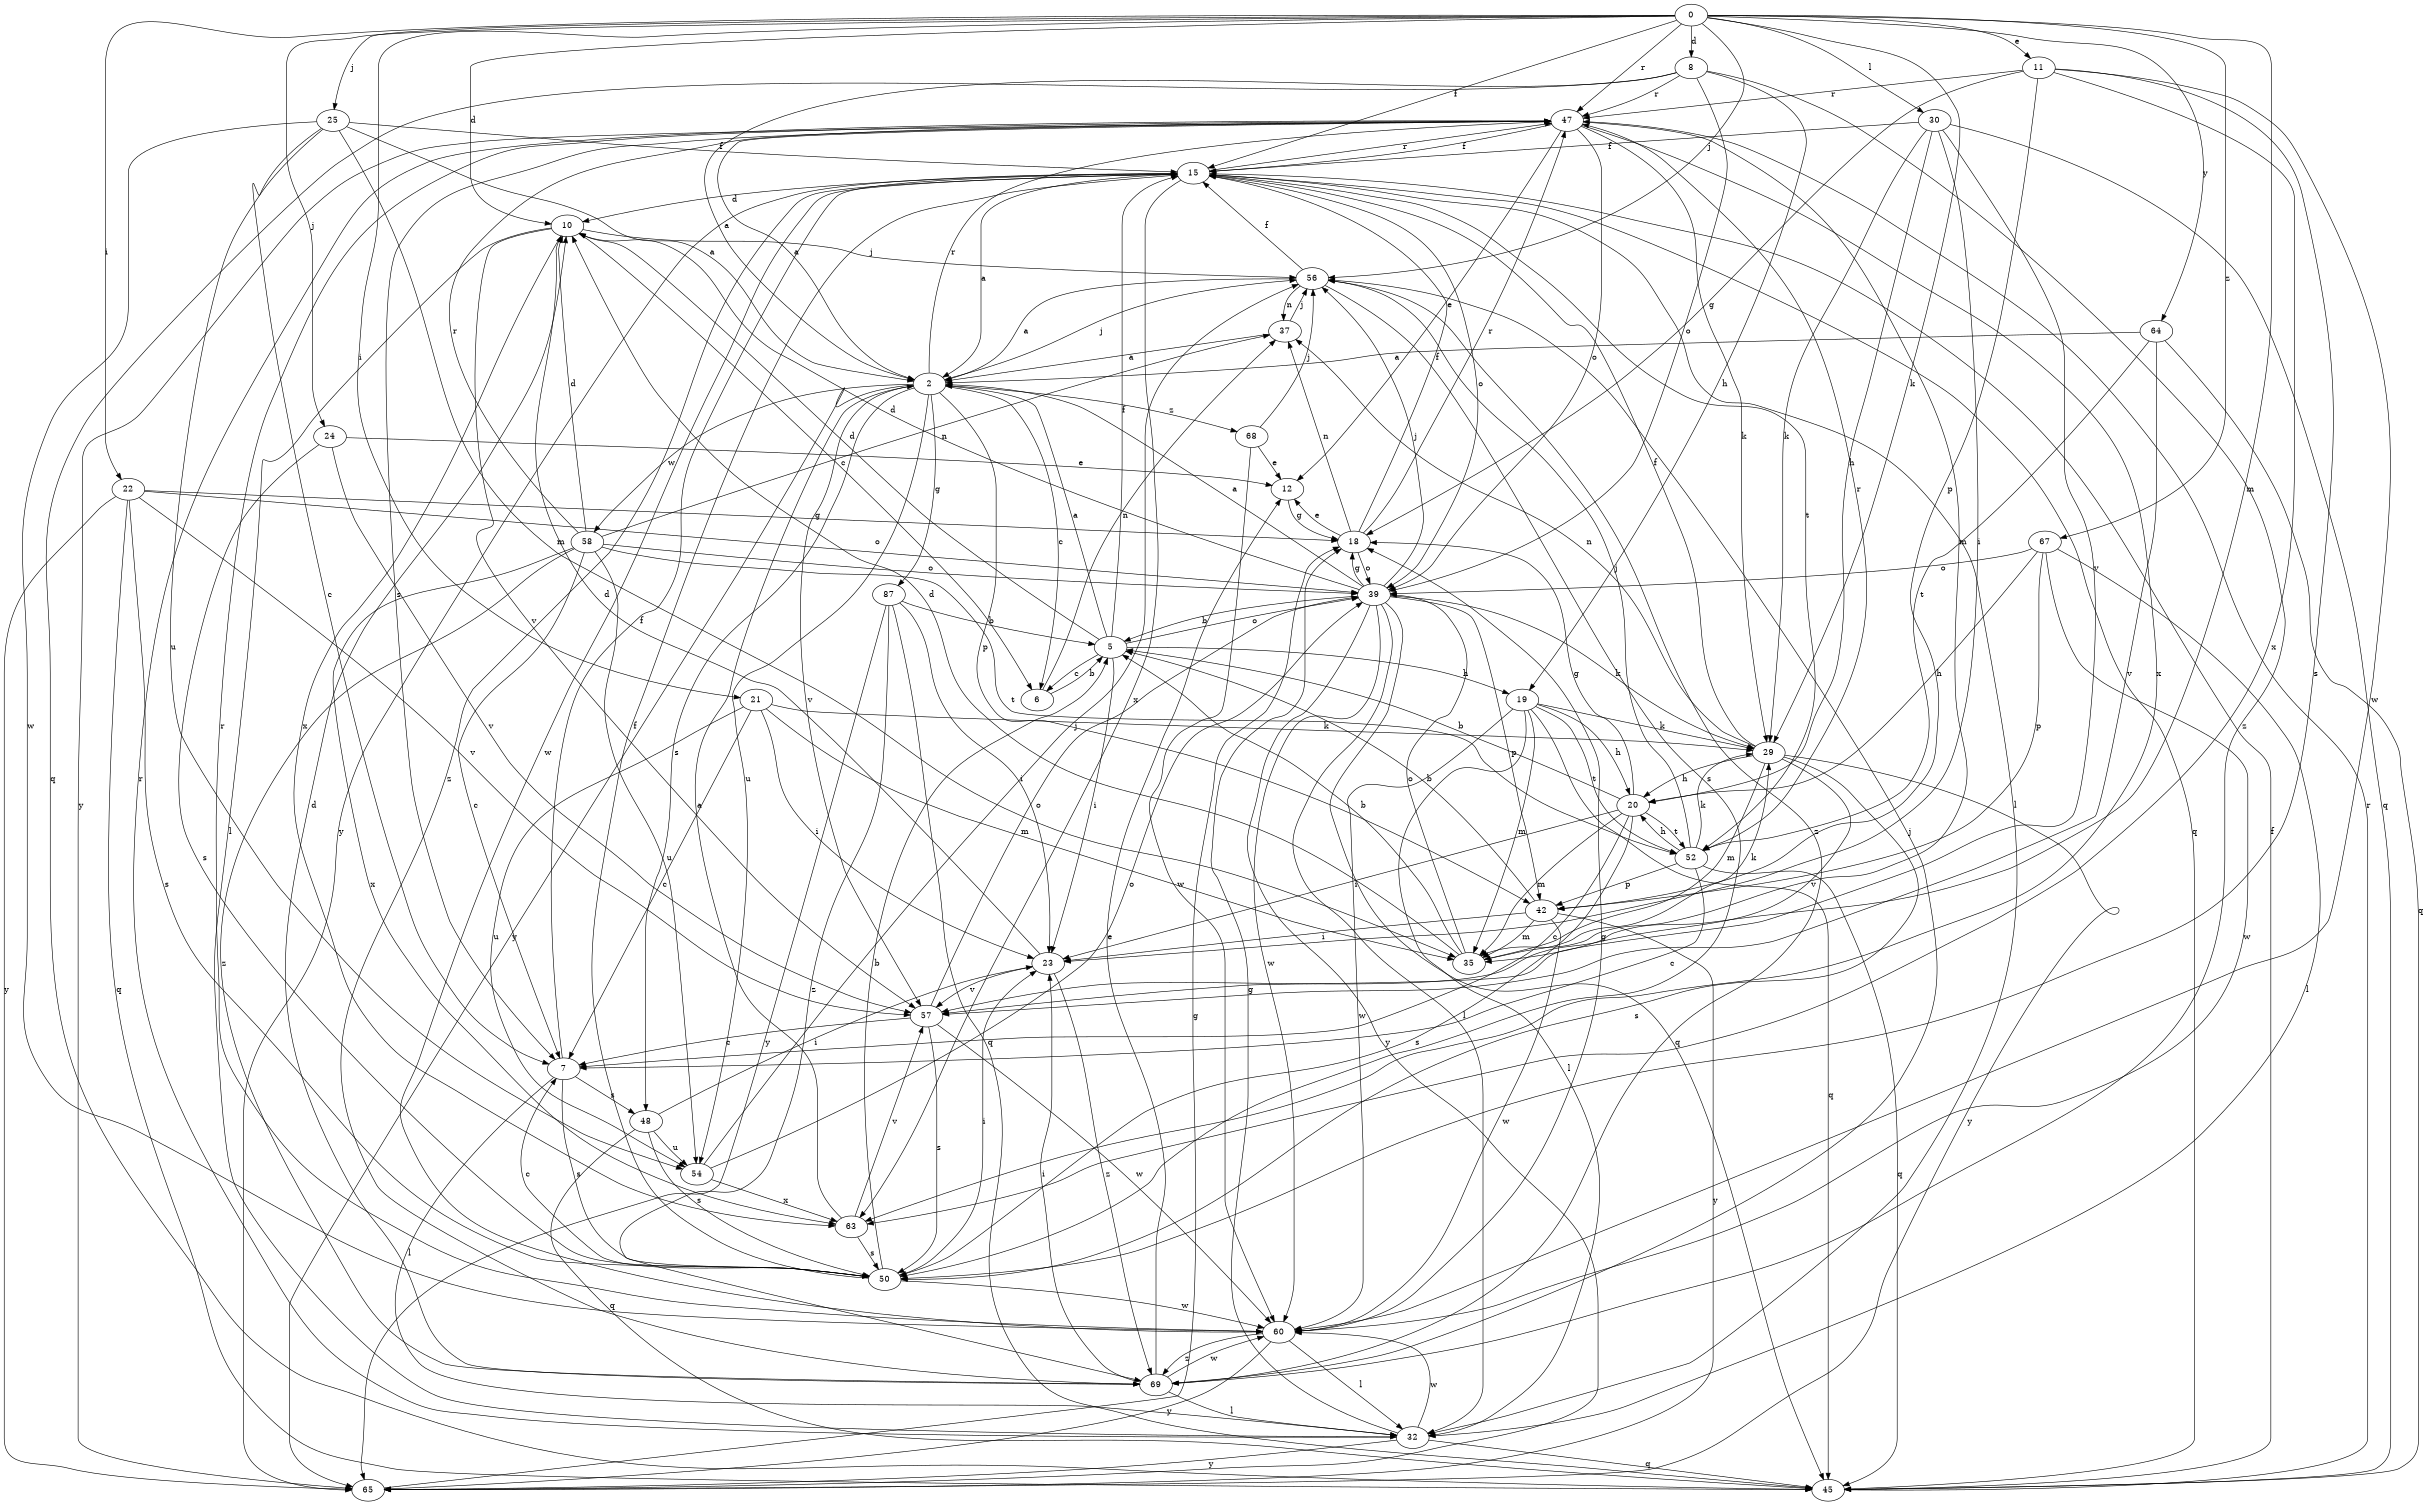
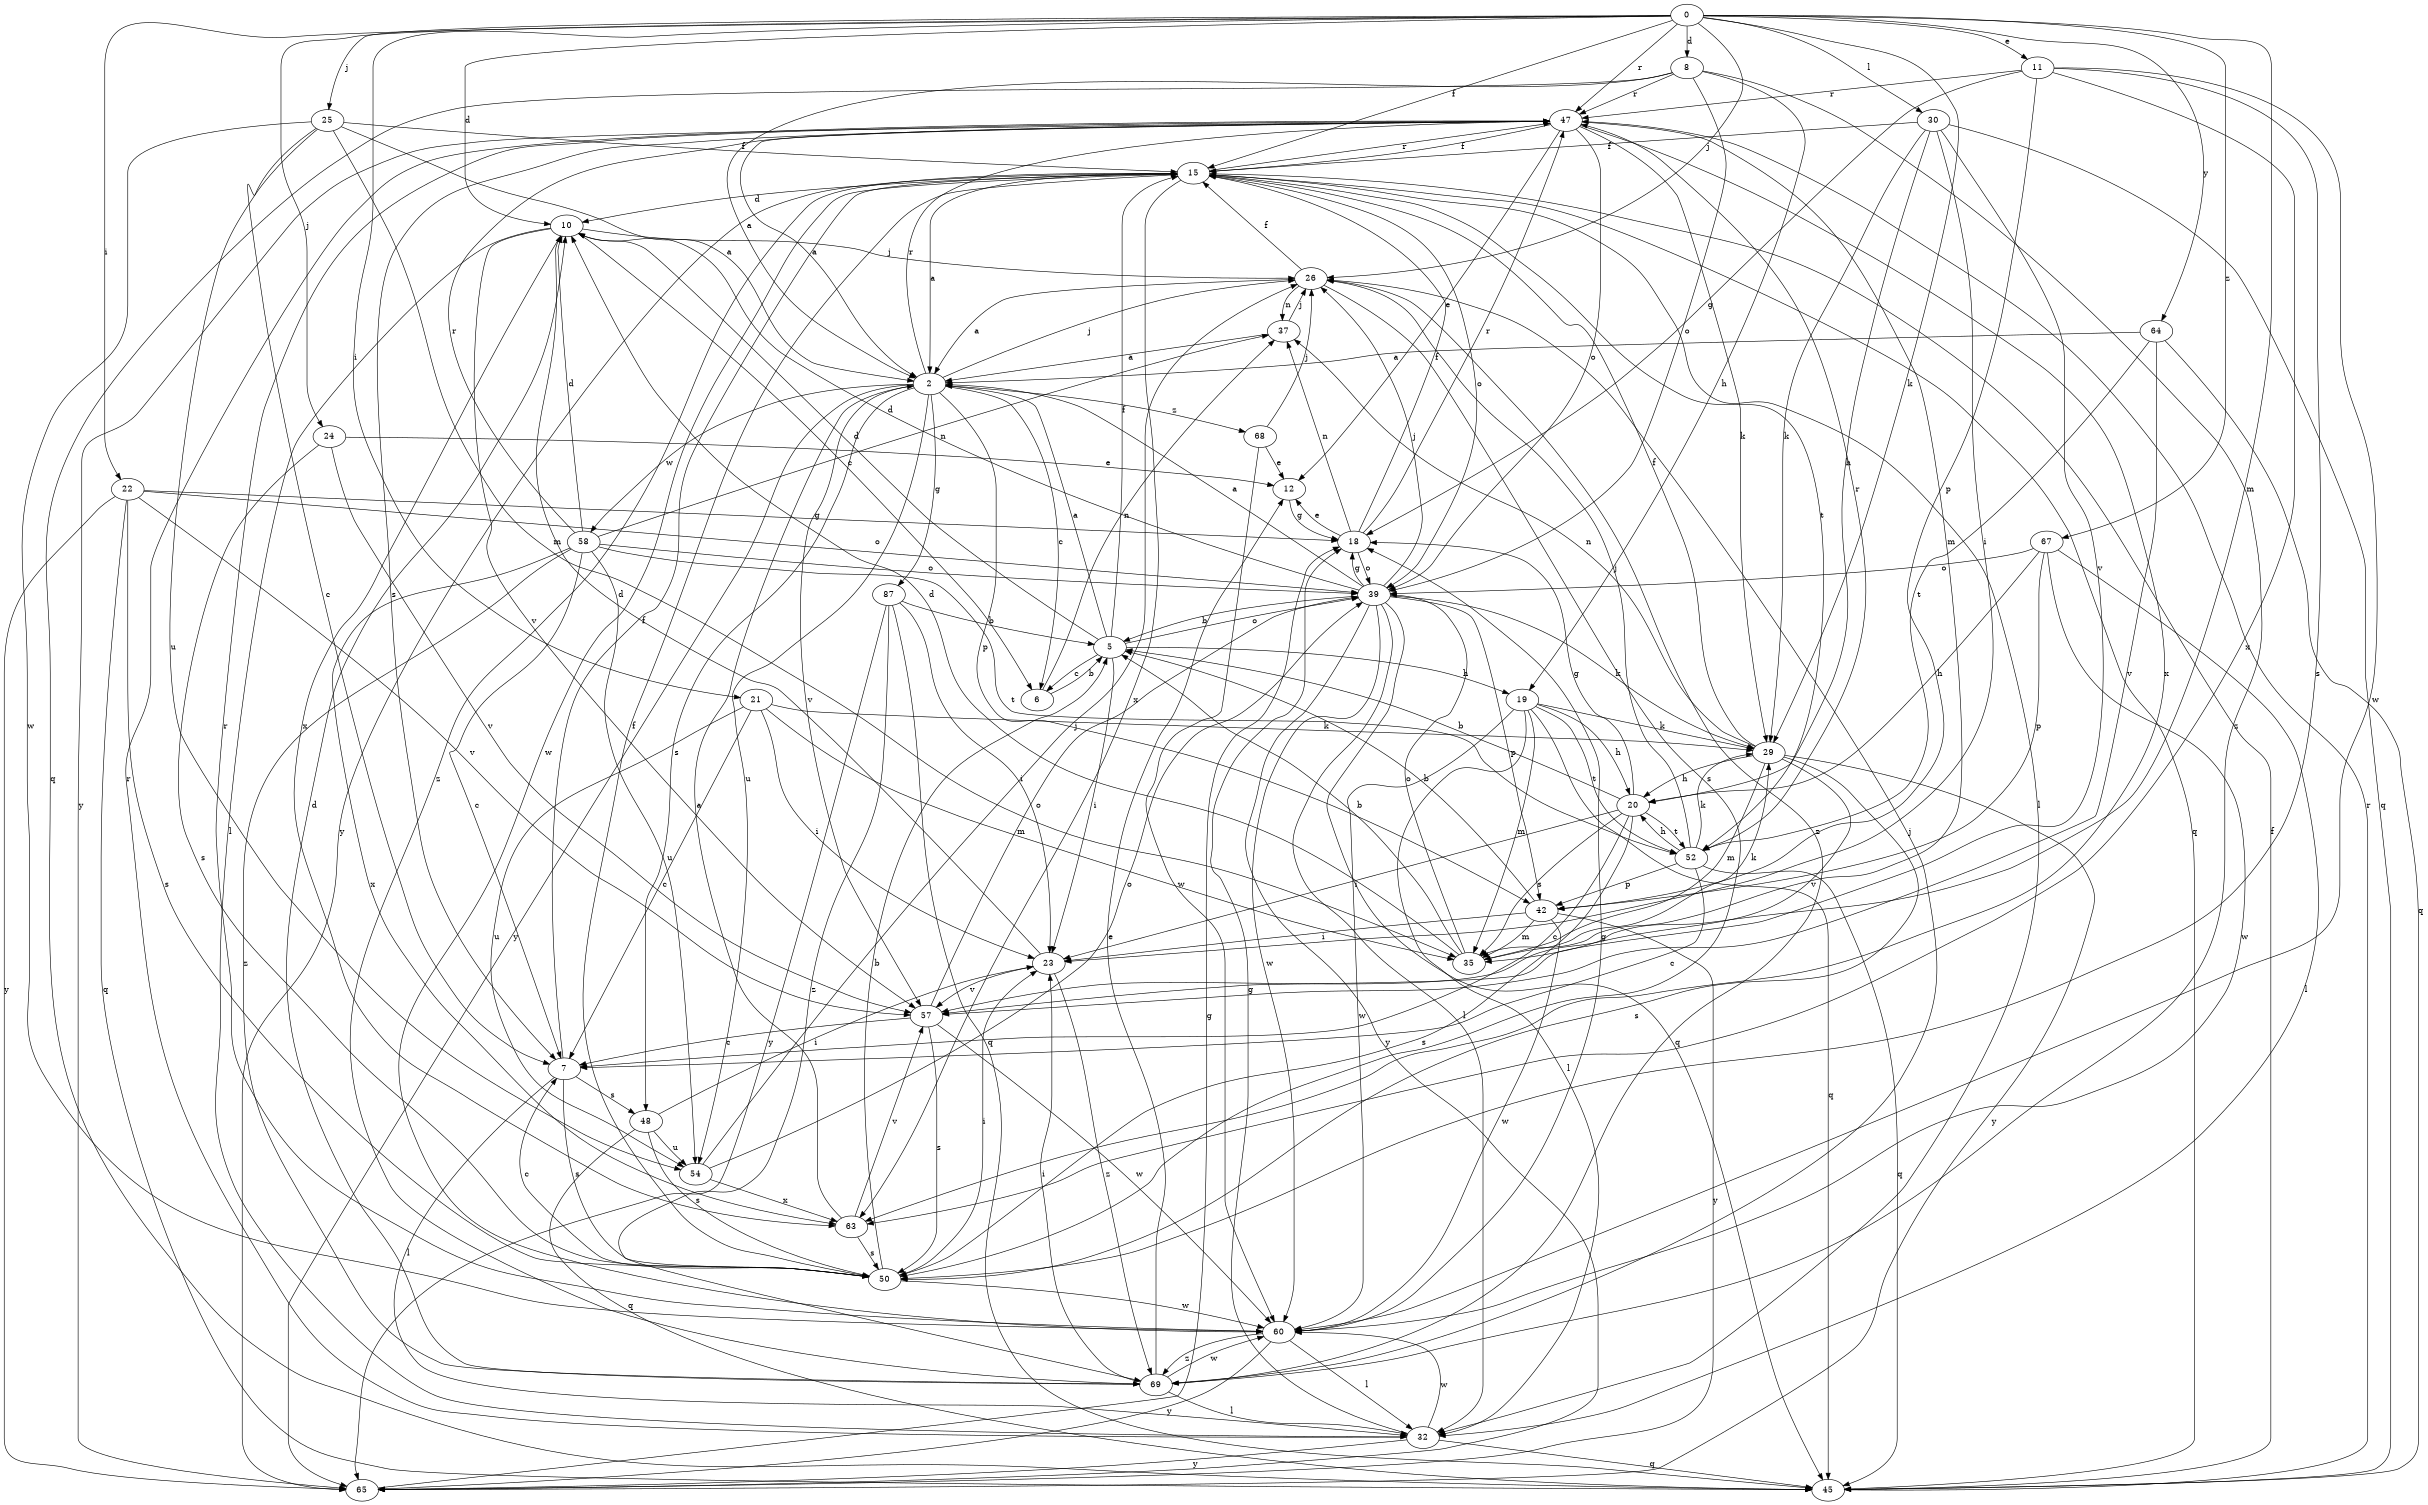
(1312, 279) -> (1311, 279)
(1542, 884) -> (1540, 884)
